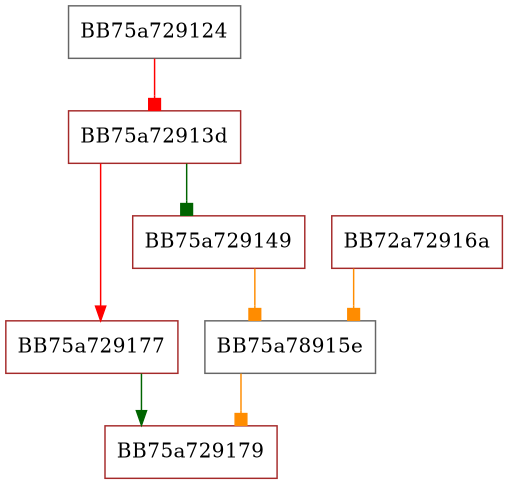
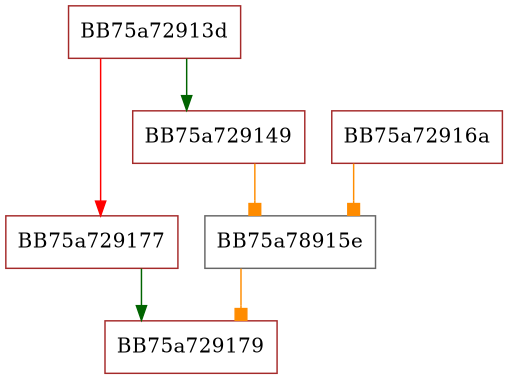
(155, 32) -> none
(187, 182) -> (187, 77)
(417, 242) -> (417, 137)
